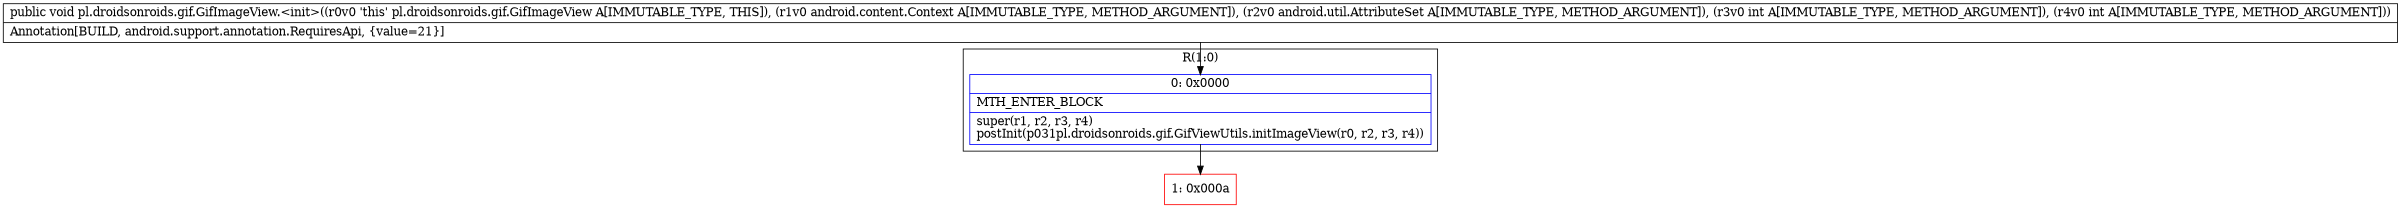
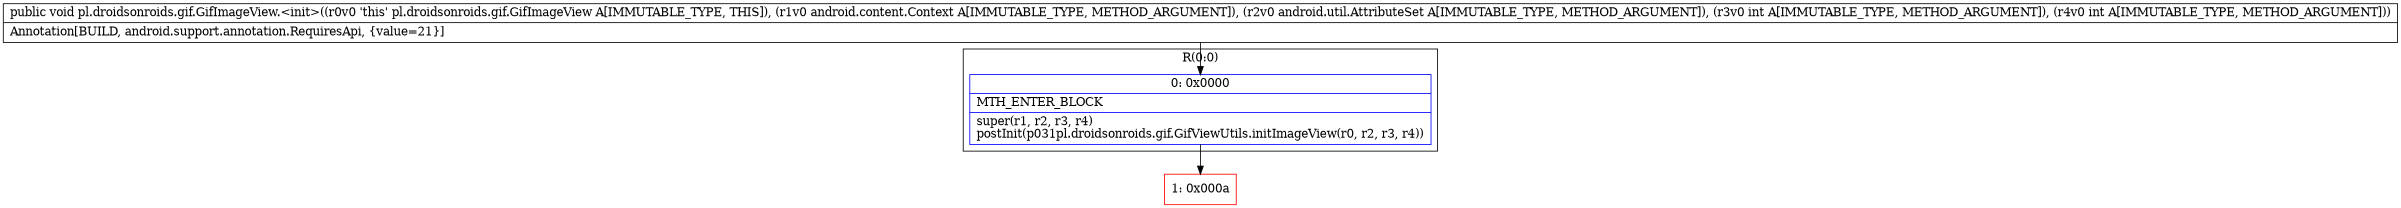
(1200, 58) -> (1200, 58)
